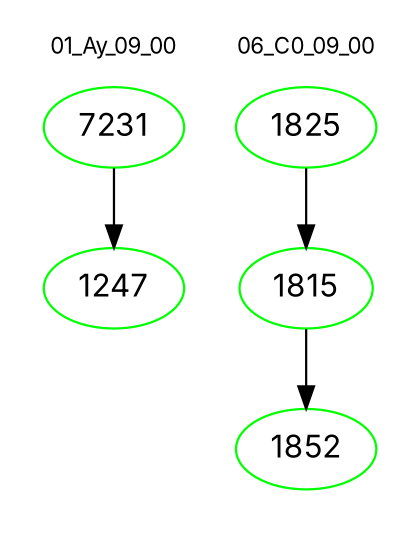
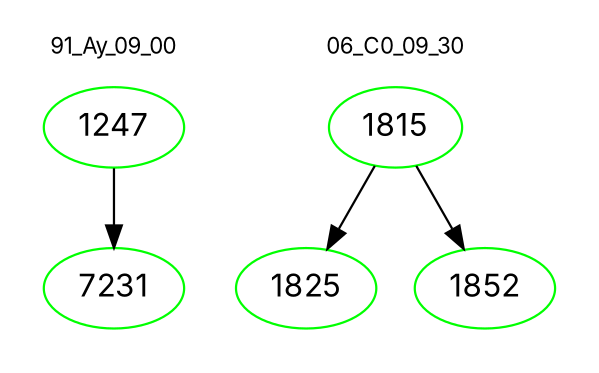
(114, 48) -> (114, 48)
(306, 48) -> (396, 48)
(114, 197) -> (114, 197)
(306, 197) -> (357, 197)
